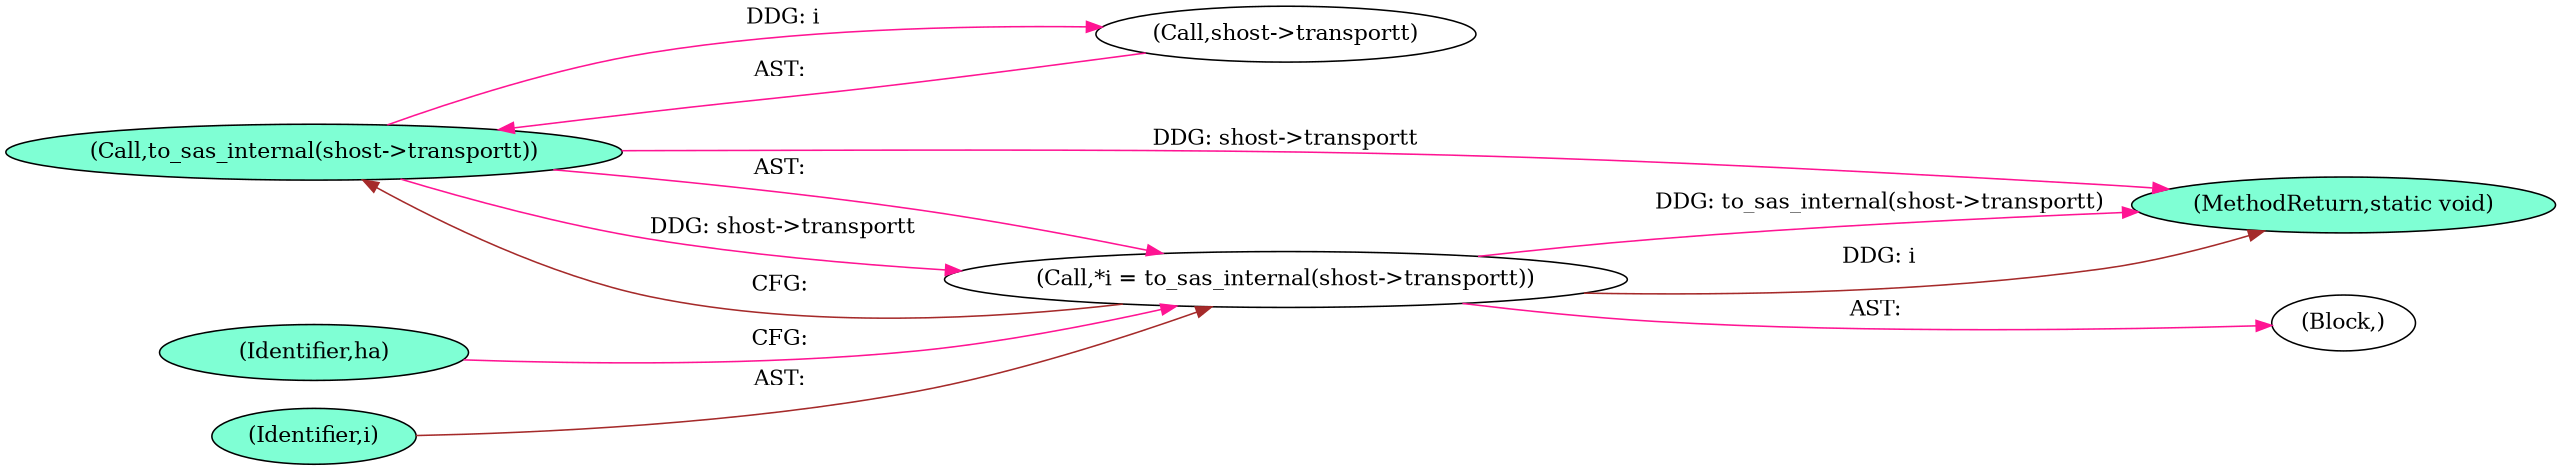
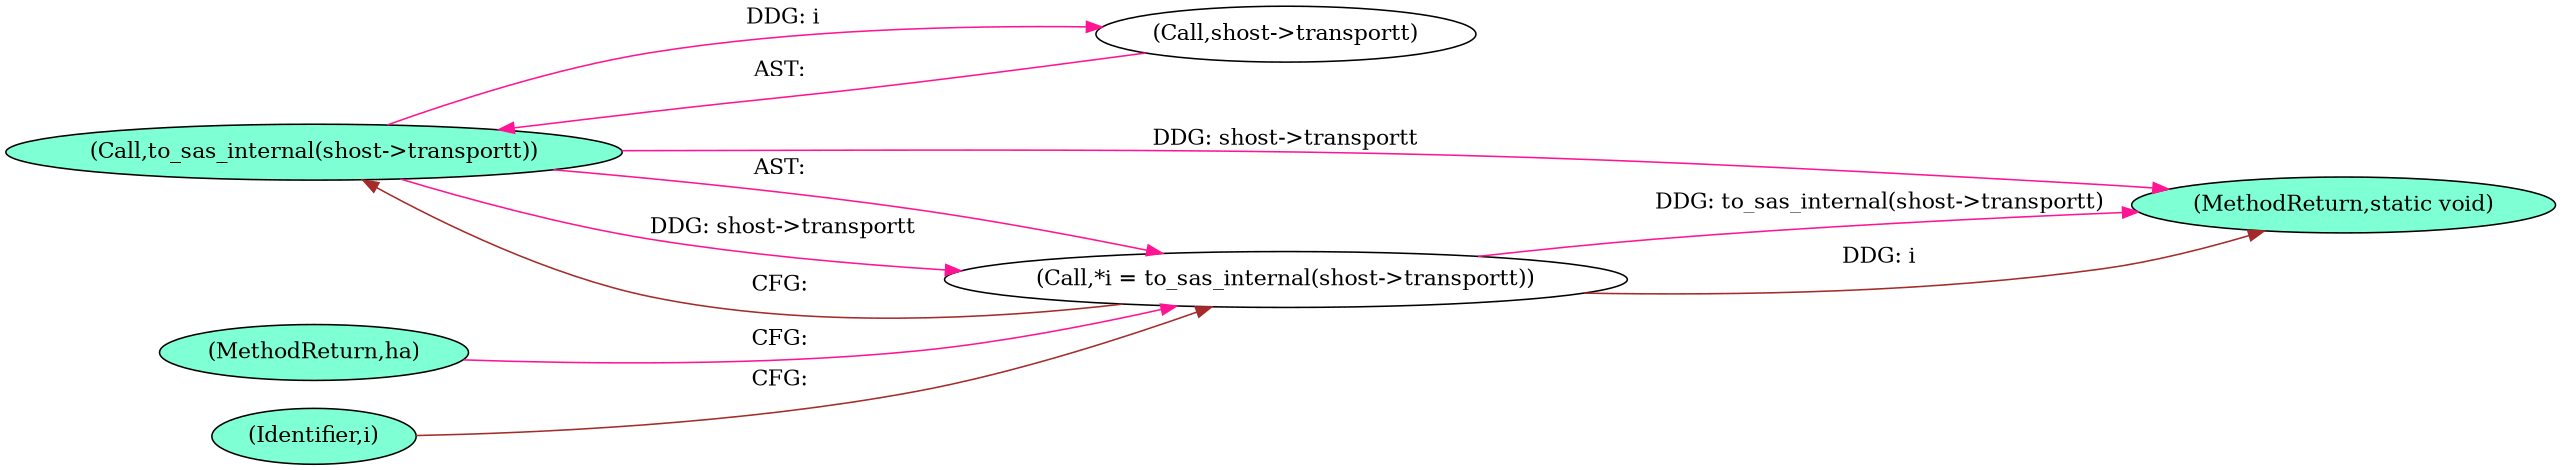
(2344, 323) -> none
(314, 352) -> (314, 352)
(783, 380) -> (783, 380)
